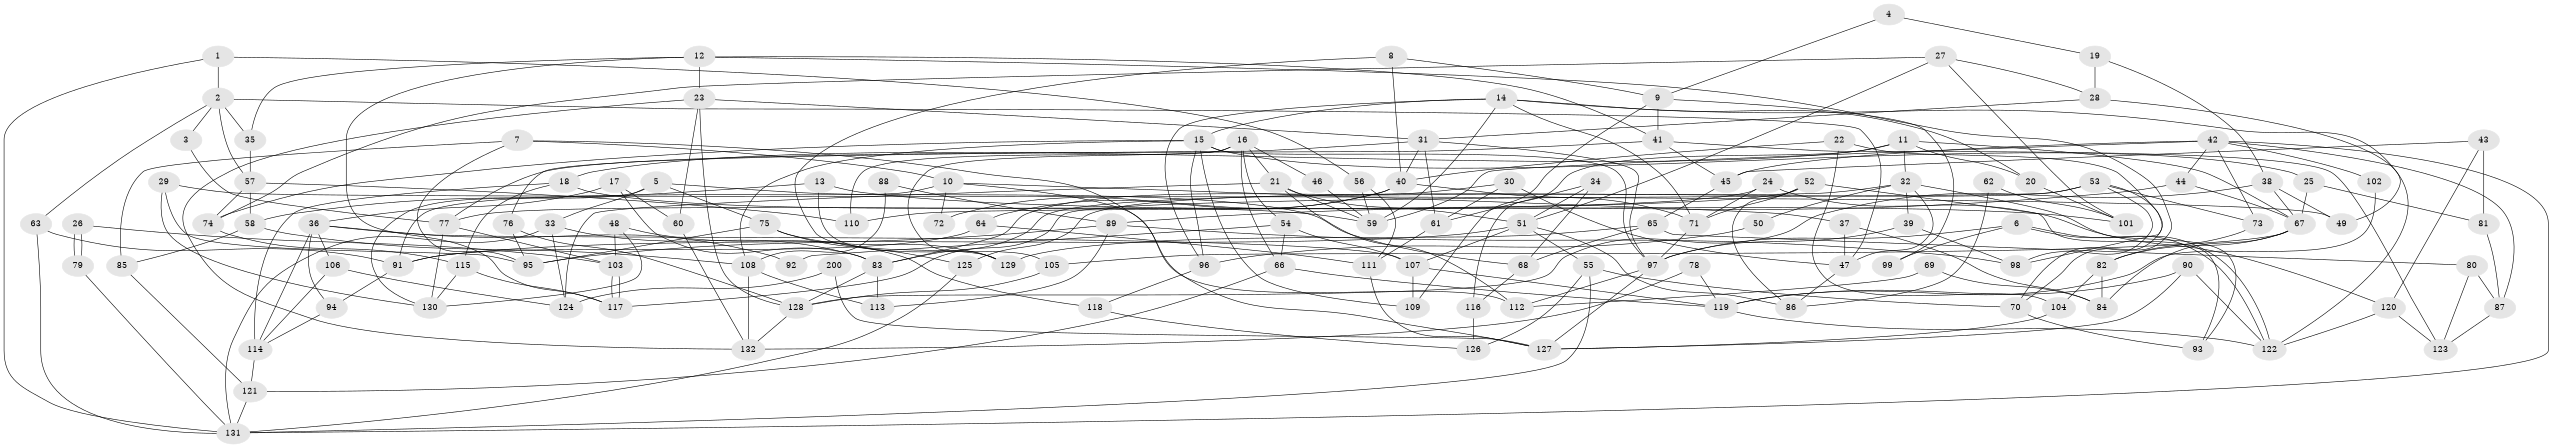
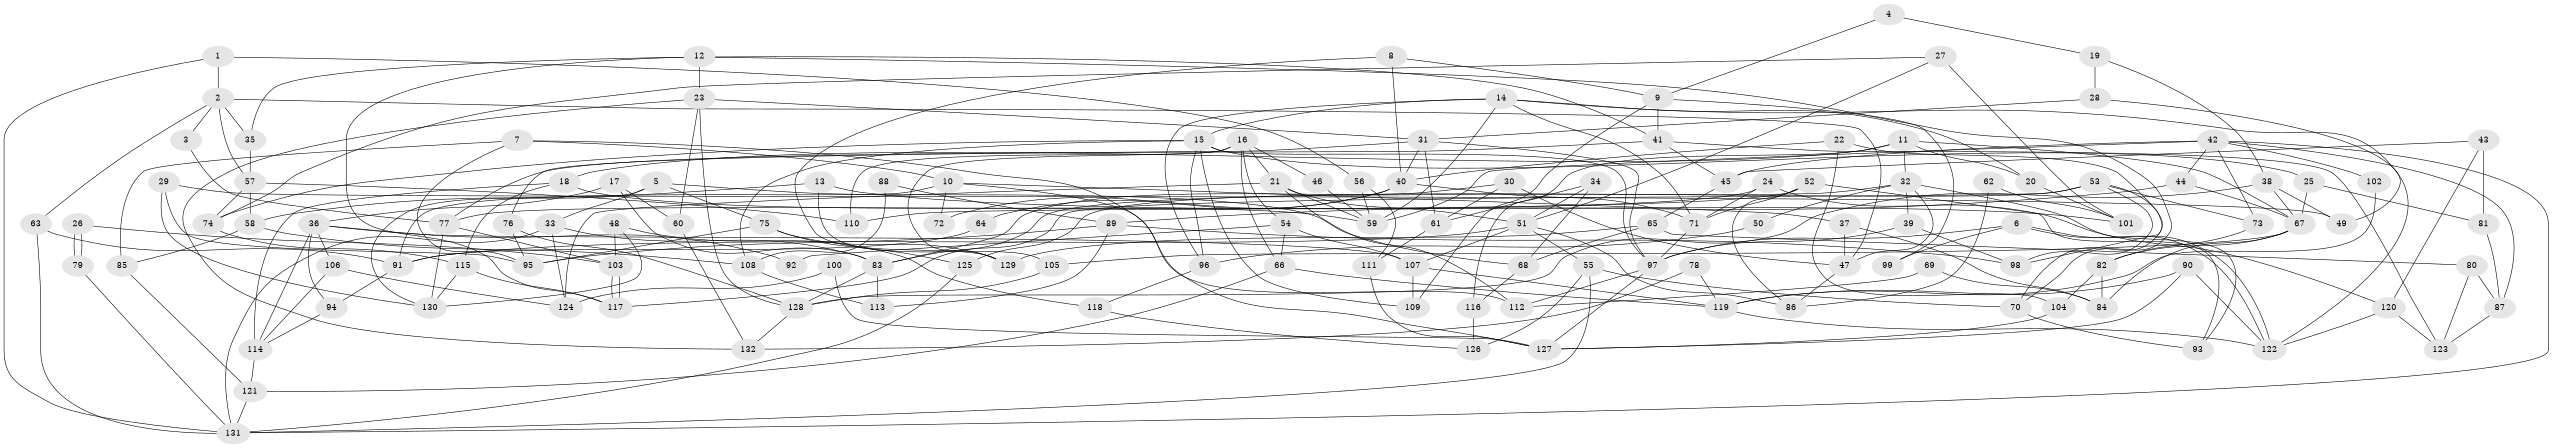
(2020, 74) -> none
(1220, 247) -> none
(835, 266) -> (835, 266)
(748, 308) -> none
